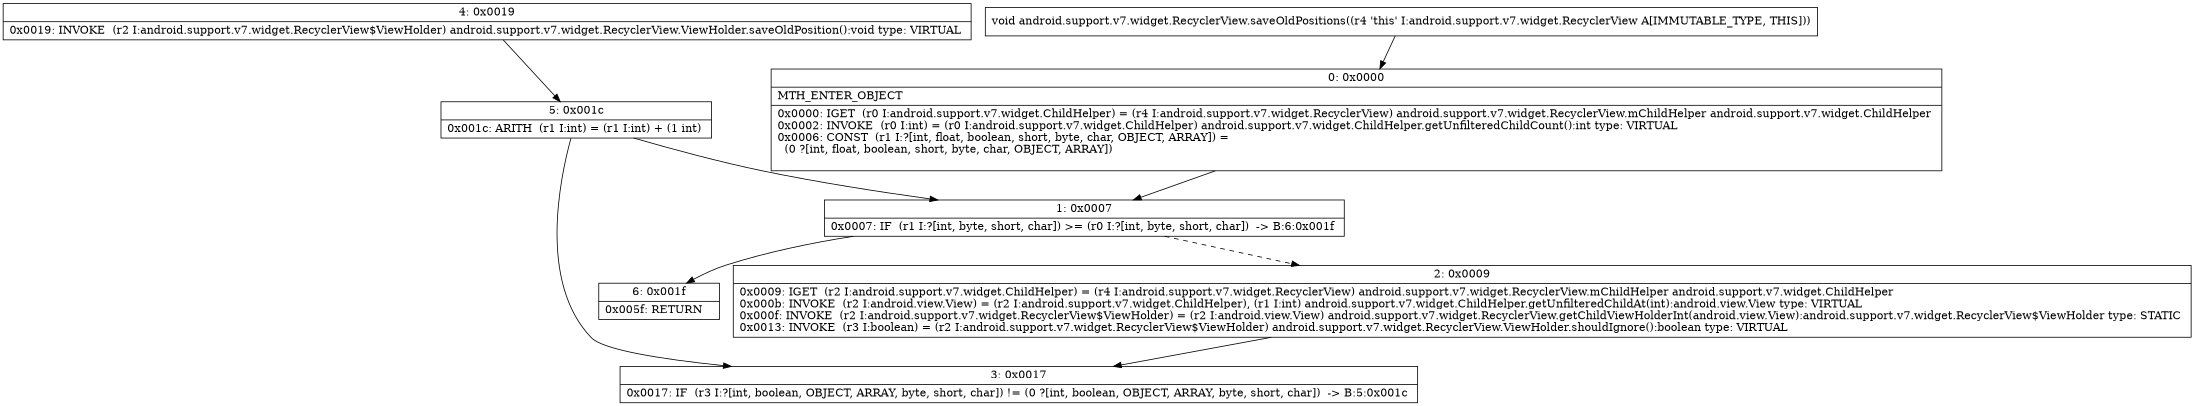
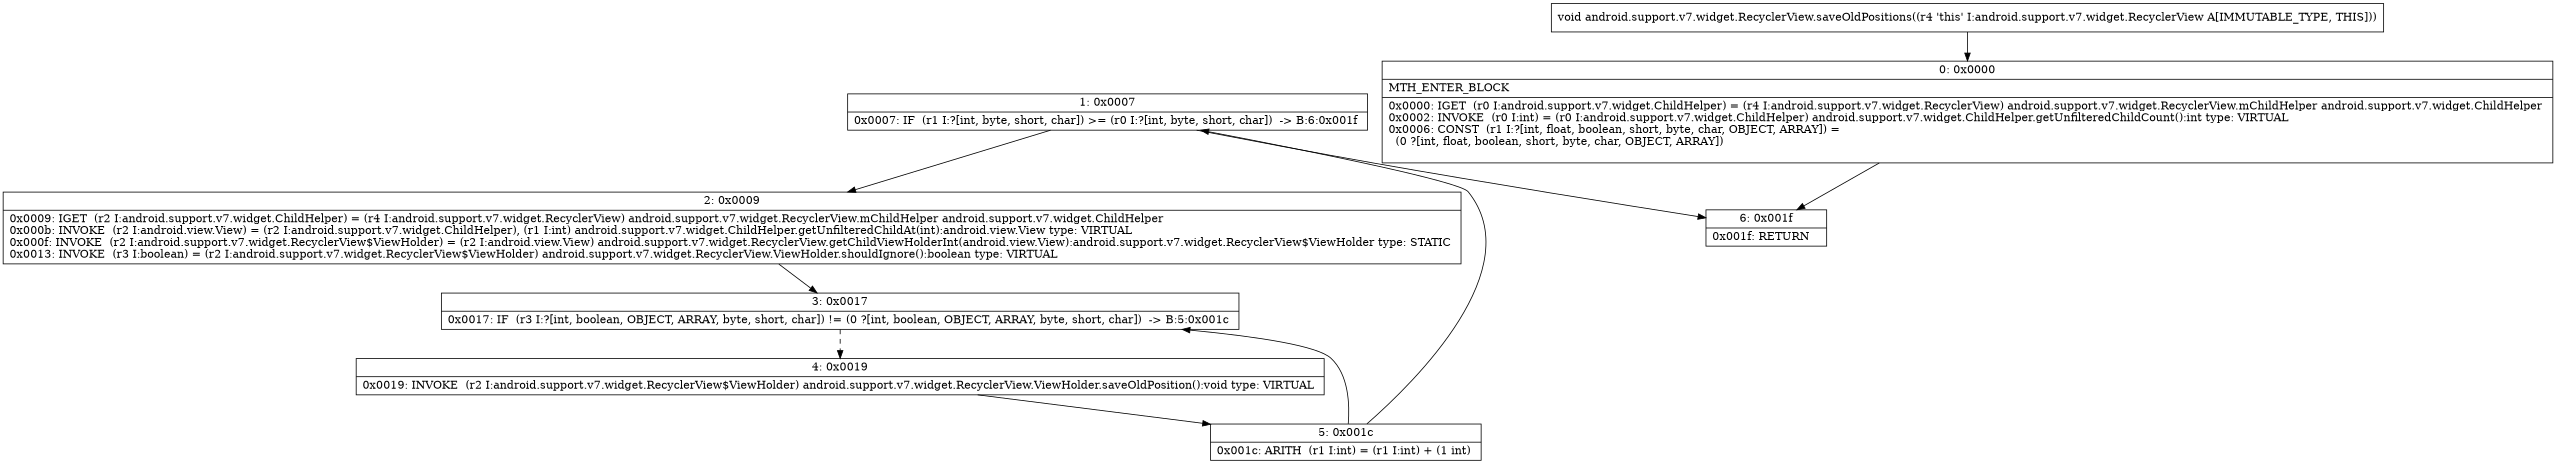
(840, 96) -> (1449, 88)
(1178, 184) -> (1842, 184)
(1228, 250) -> (953, 160)
(659, 310) -> (1766, 237)
none -> (840, 340)
